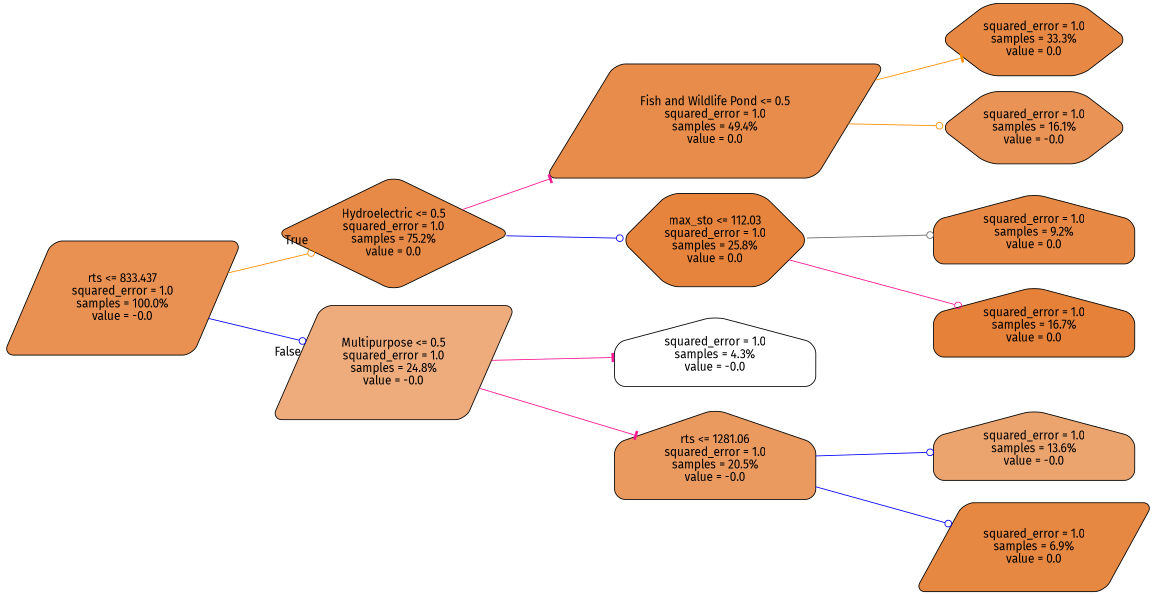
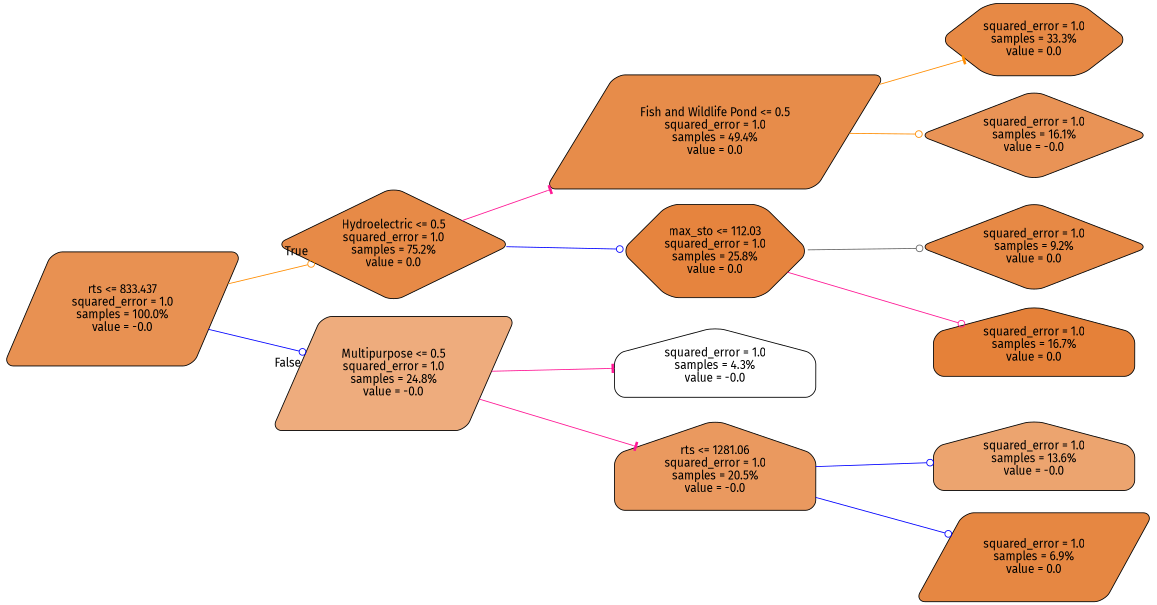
(1034, 128) -> (1034, 135)
(1034, 233) -> (1034, 247)
